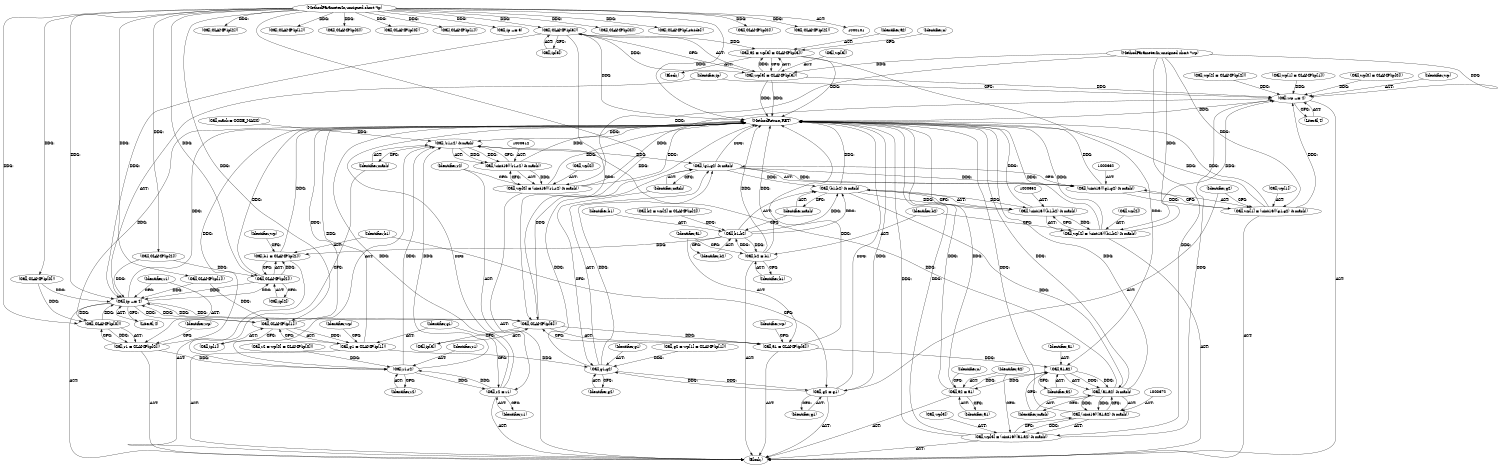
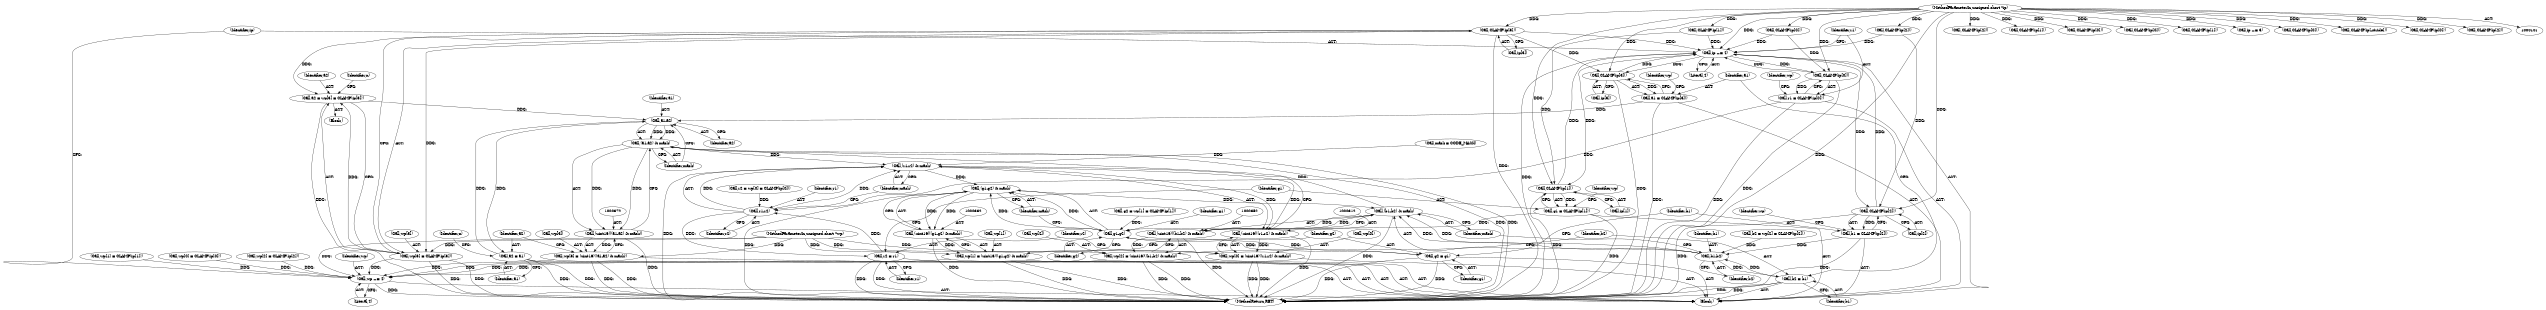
(612, 130) -> (737, 293)
(515, 249) -> (1786, 246)
